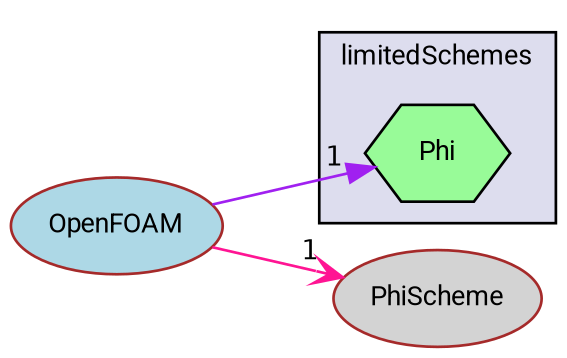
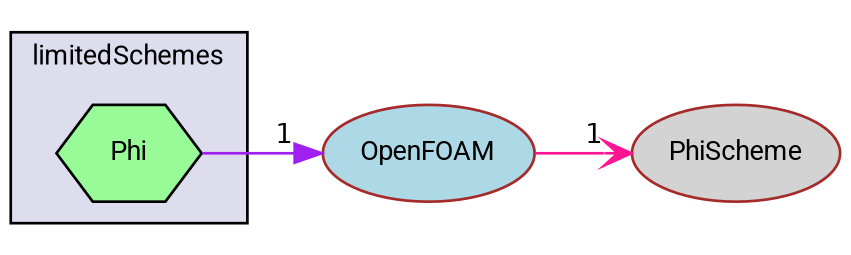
(280, 189) -> (264, 153)
